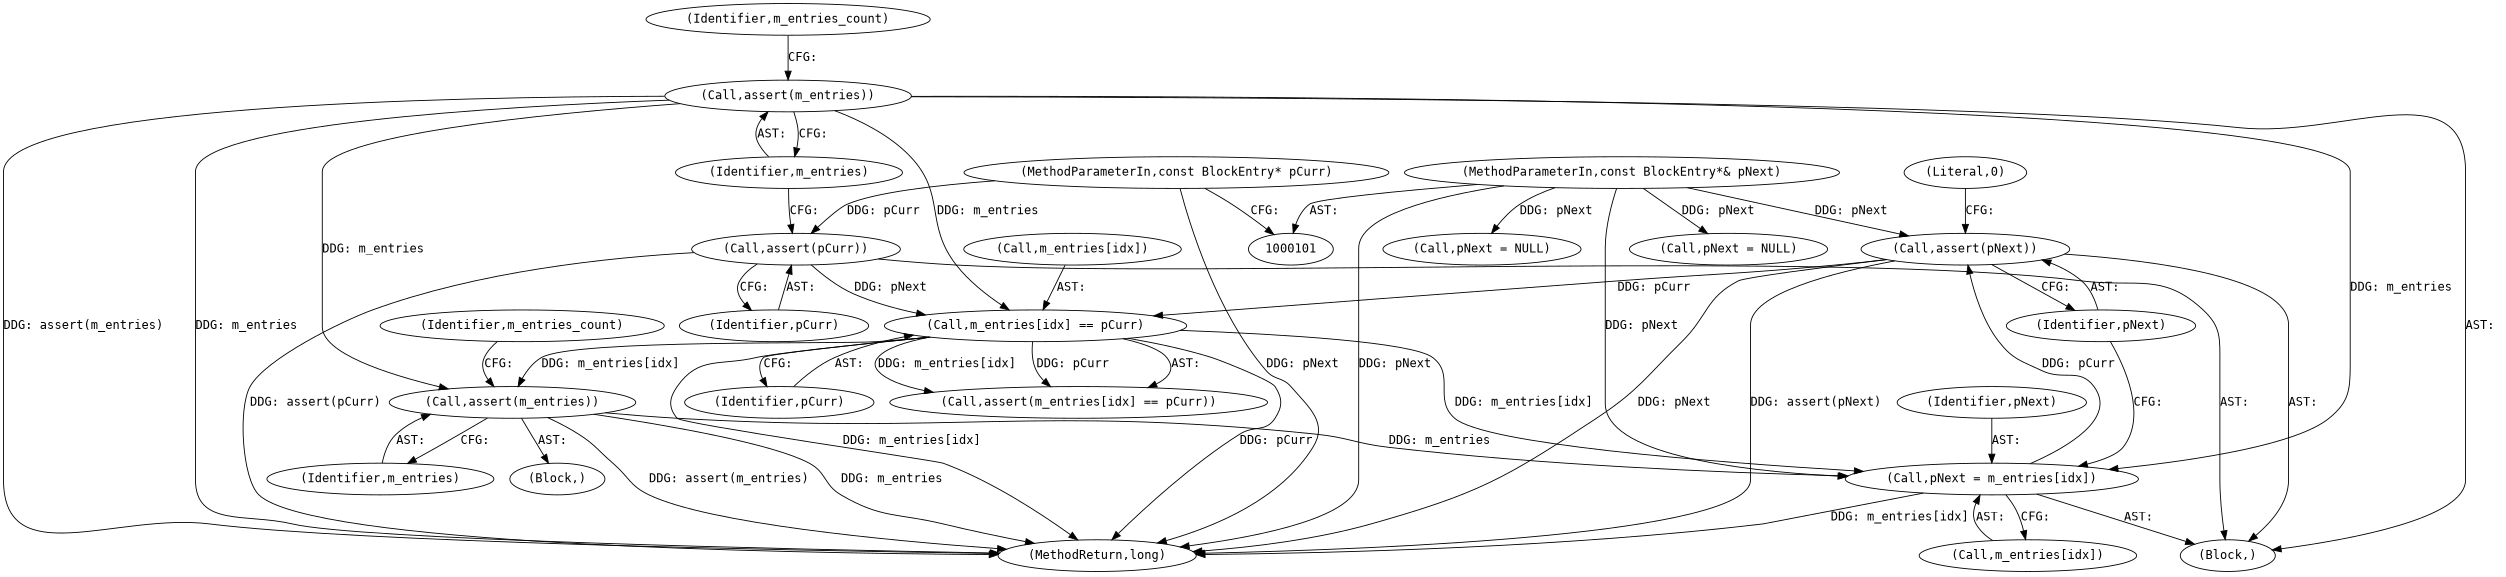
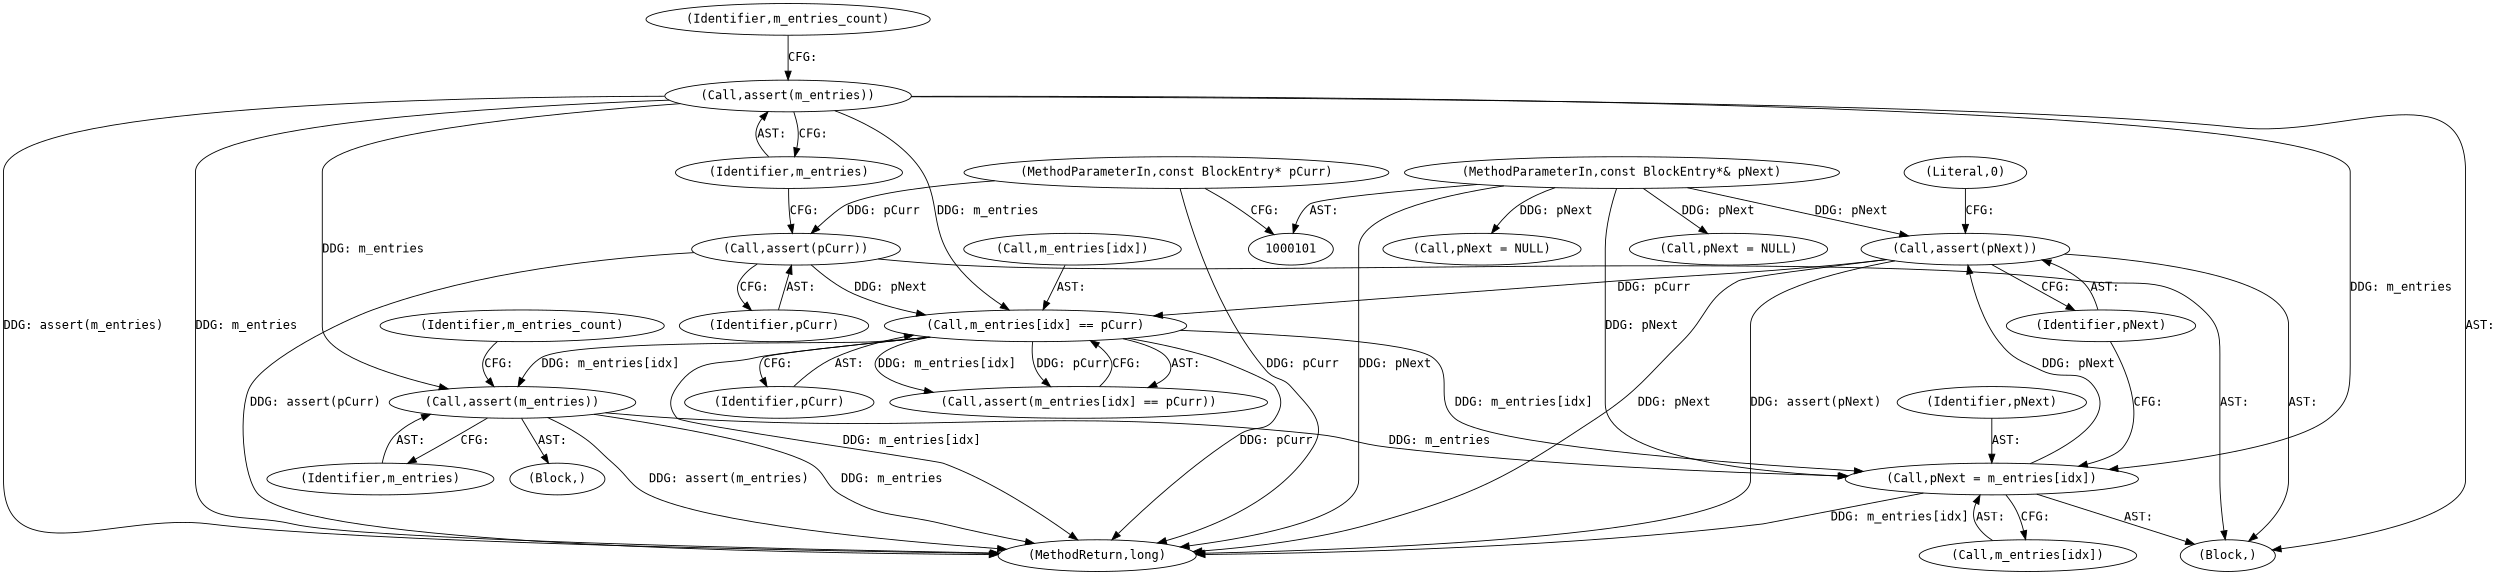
(1303, 364) -> (1303, 364)
(2079, 364) -> (2079, 364)
none -> (1112, 365)
